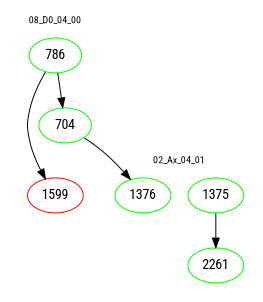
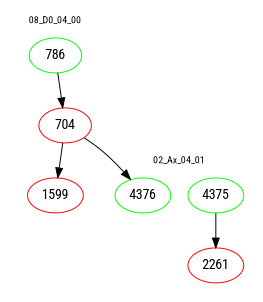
(28, 120) -> (61, 155)
(65, 125) -> (65, 125)
(143, 195) -> (143, 195)
(216, 195) -> (216, 195)
(216, 265) -> (216, 265)
